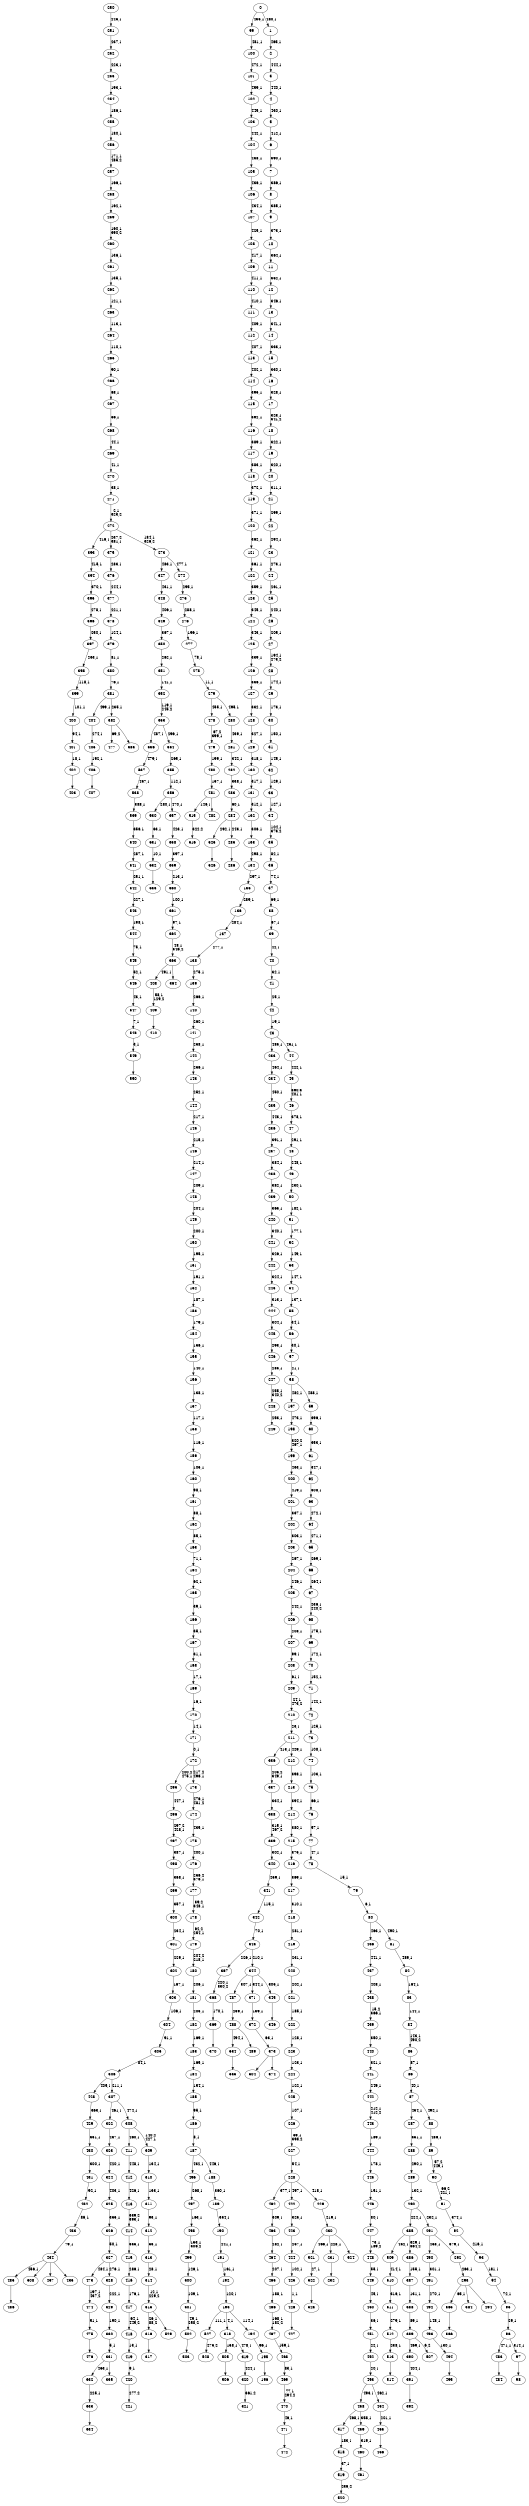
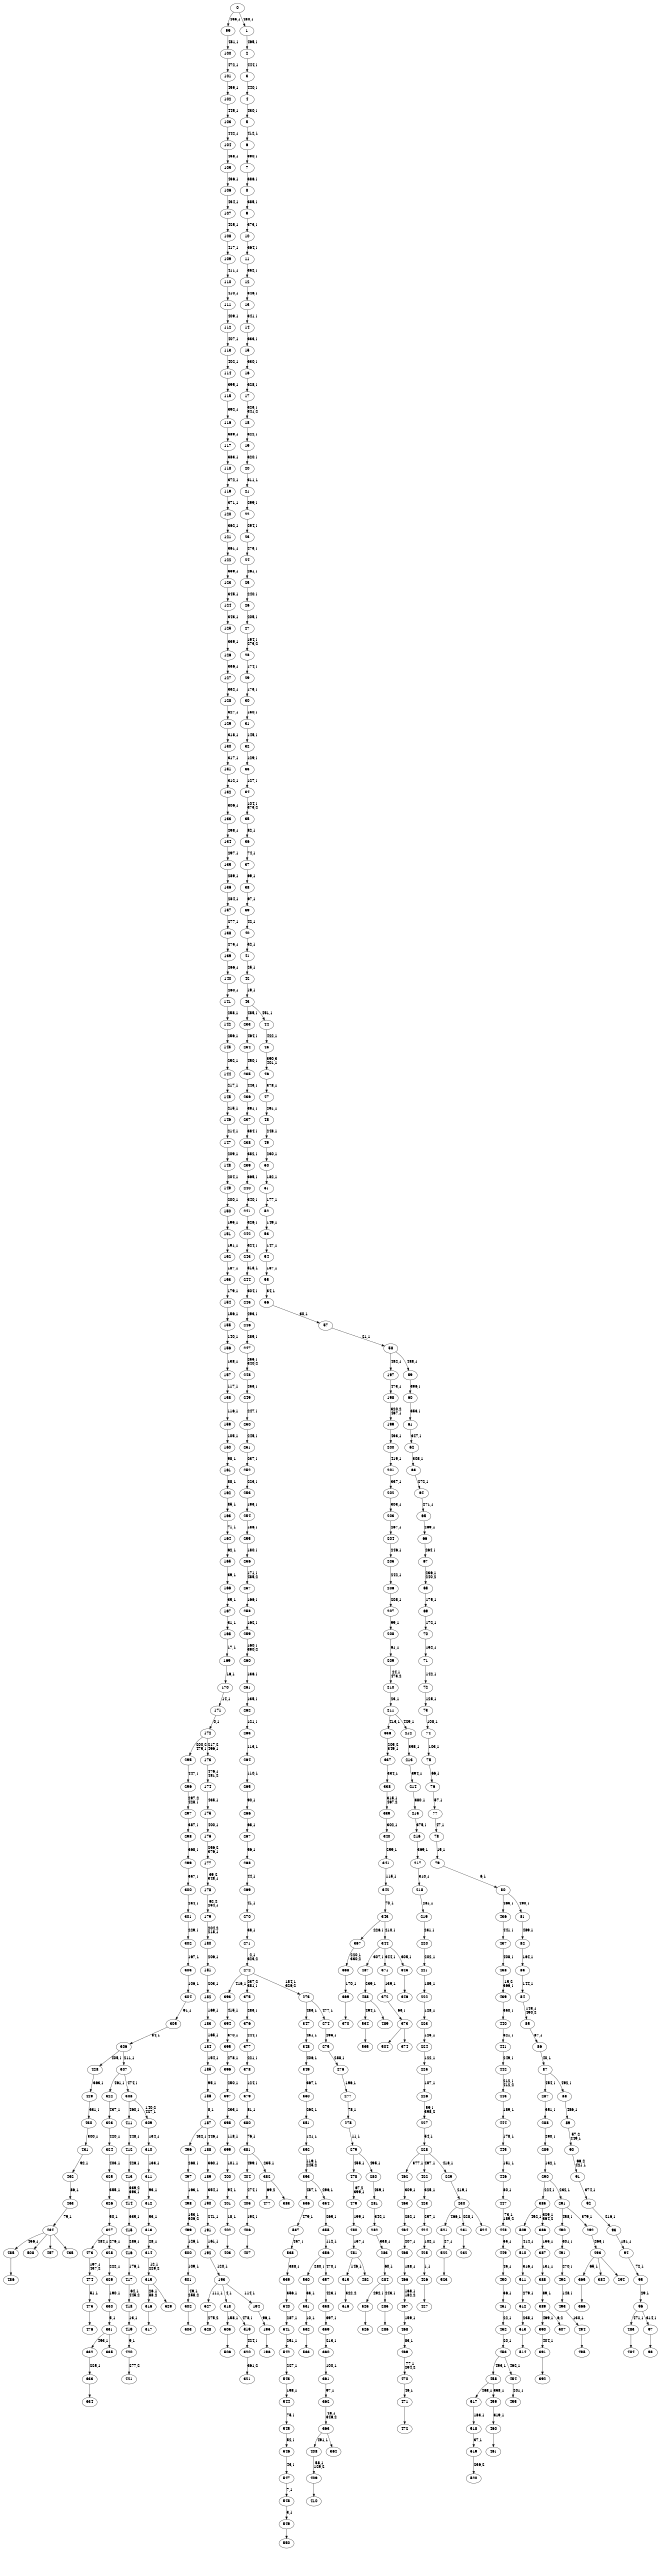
none -> (247, 1410)
(381, 2453) -> none
